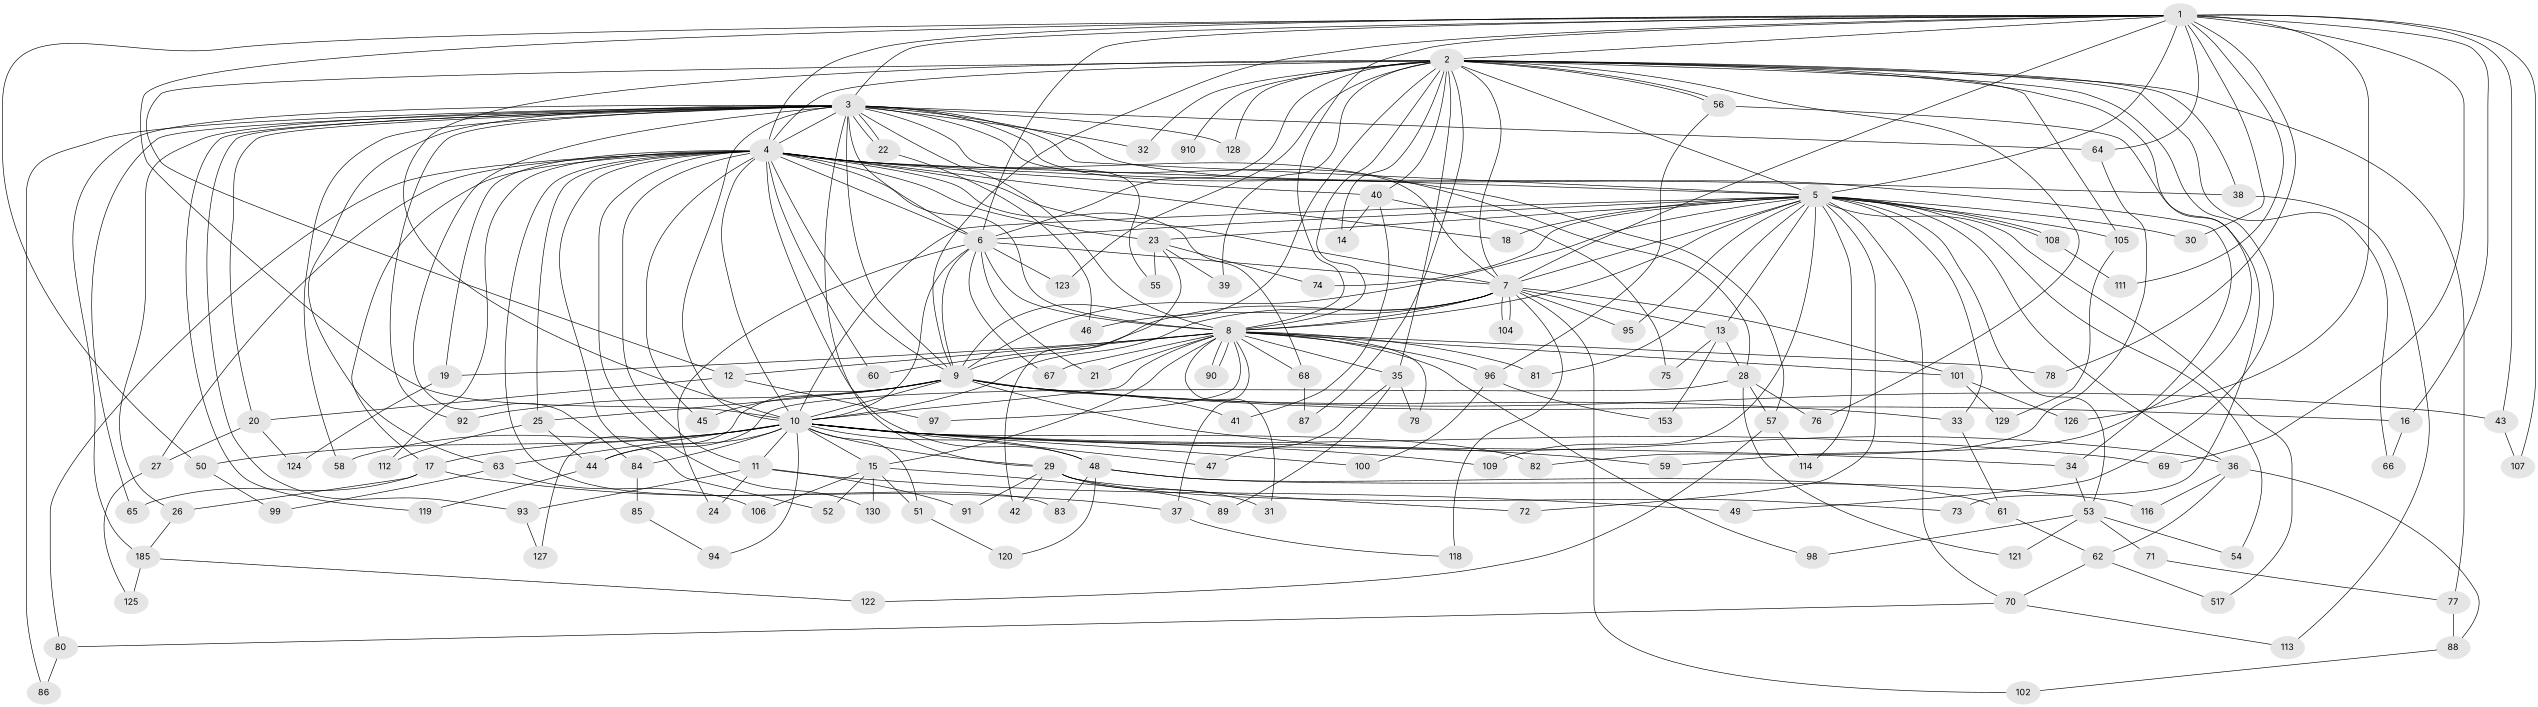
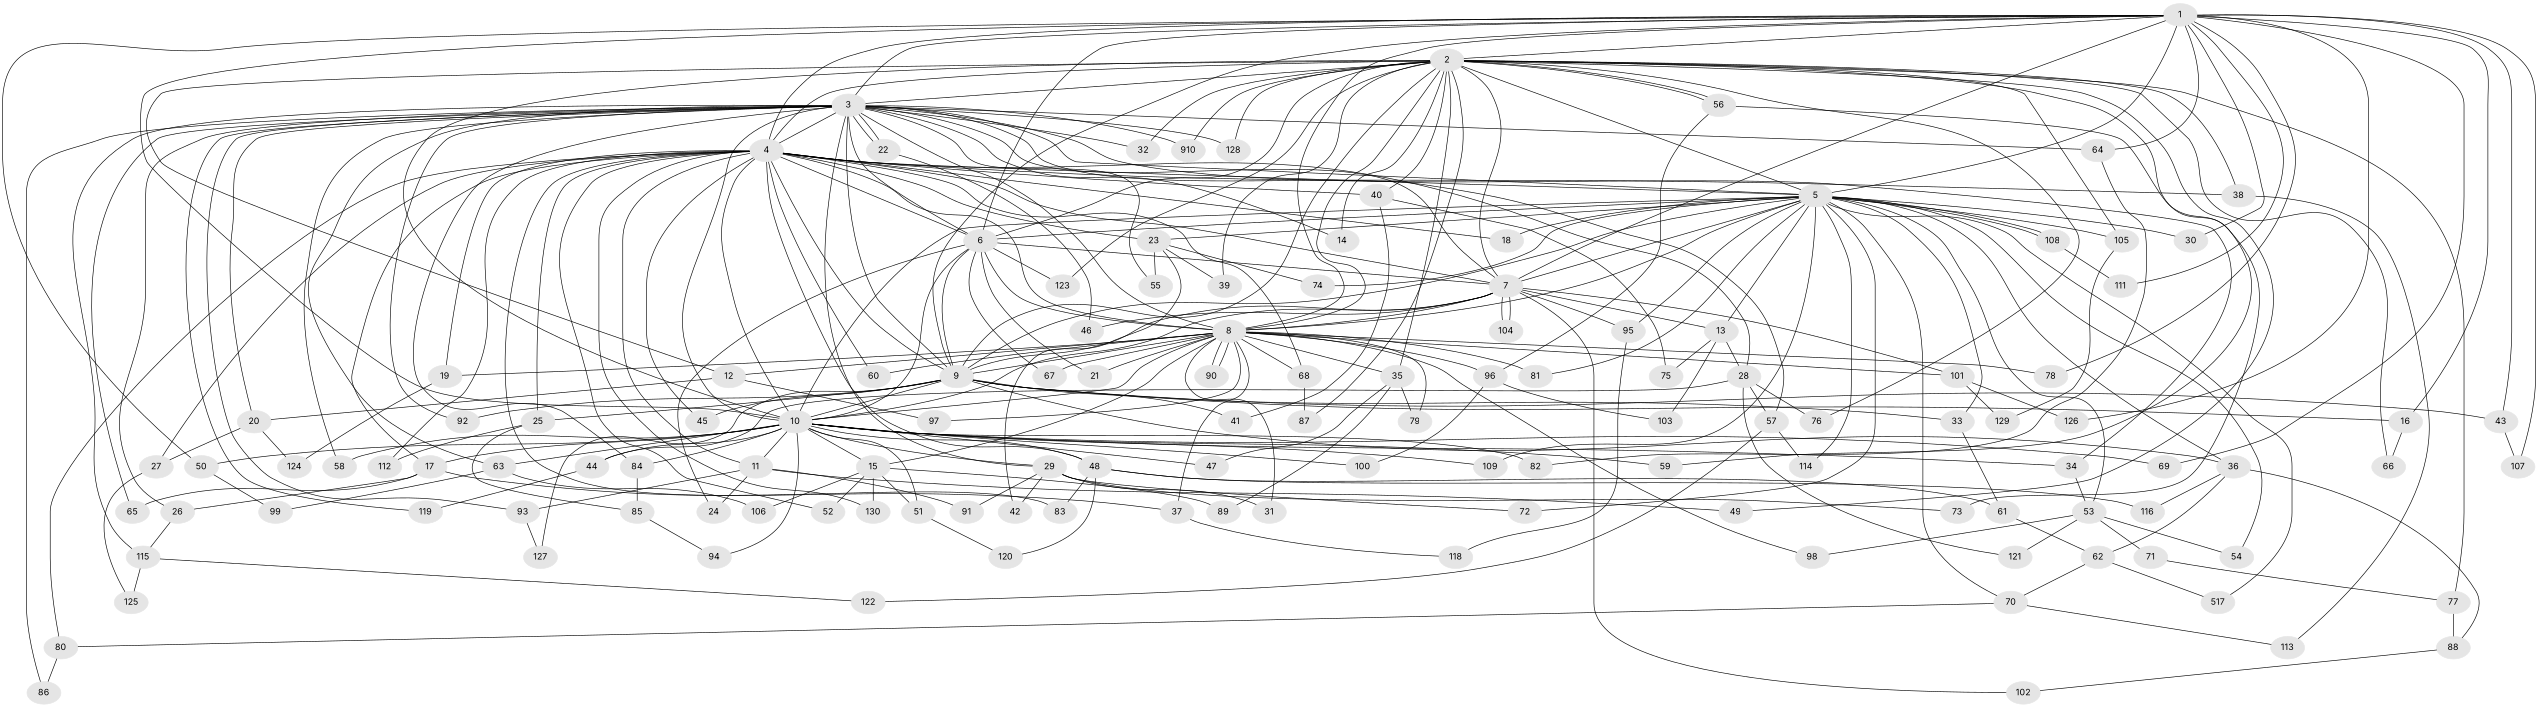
none -> (1148, 83)
none -> (1022, 114)
(1359, 218) -> (999, 159)
none -> (1093, 354)
(1528, 416) -> (1614, 490)
(1665, 422) -> (1665, 422)
(571, 449) -> (497, 487)
(143, 557) -> (143, 557)
